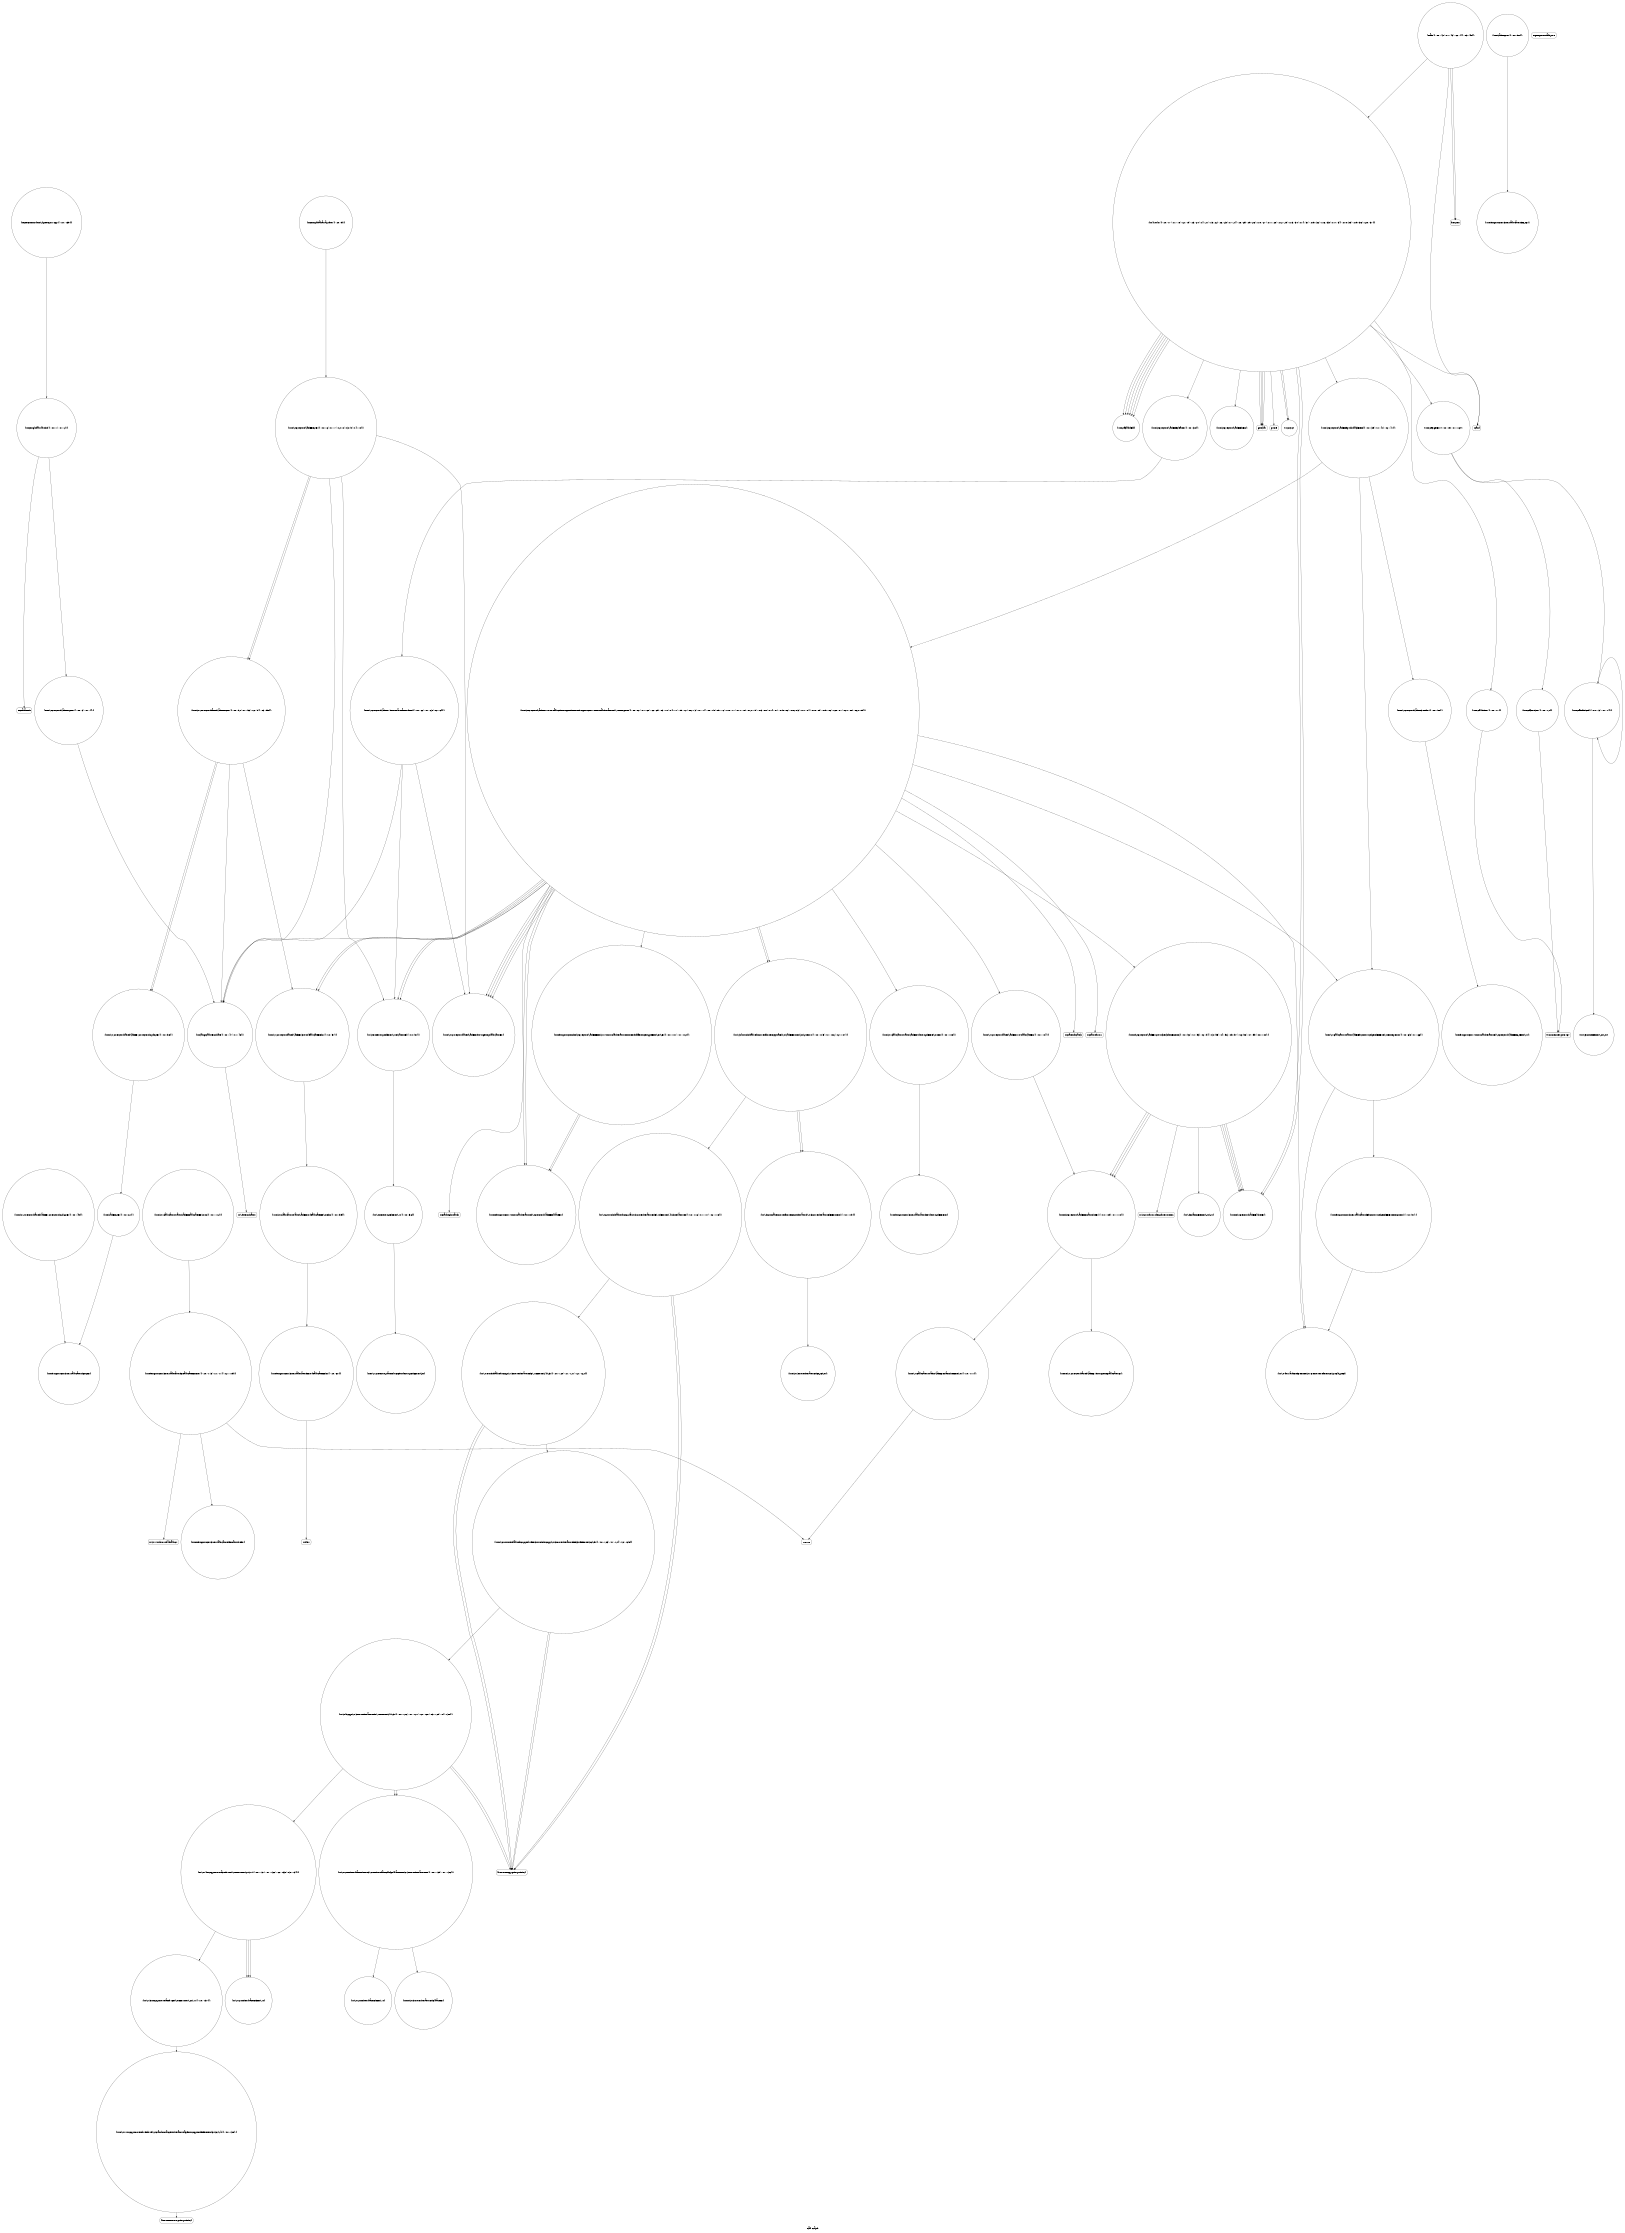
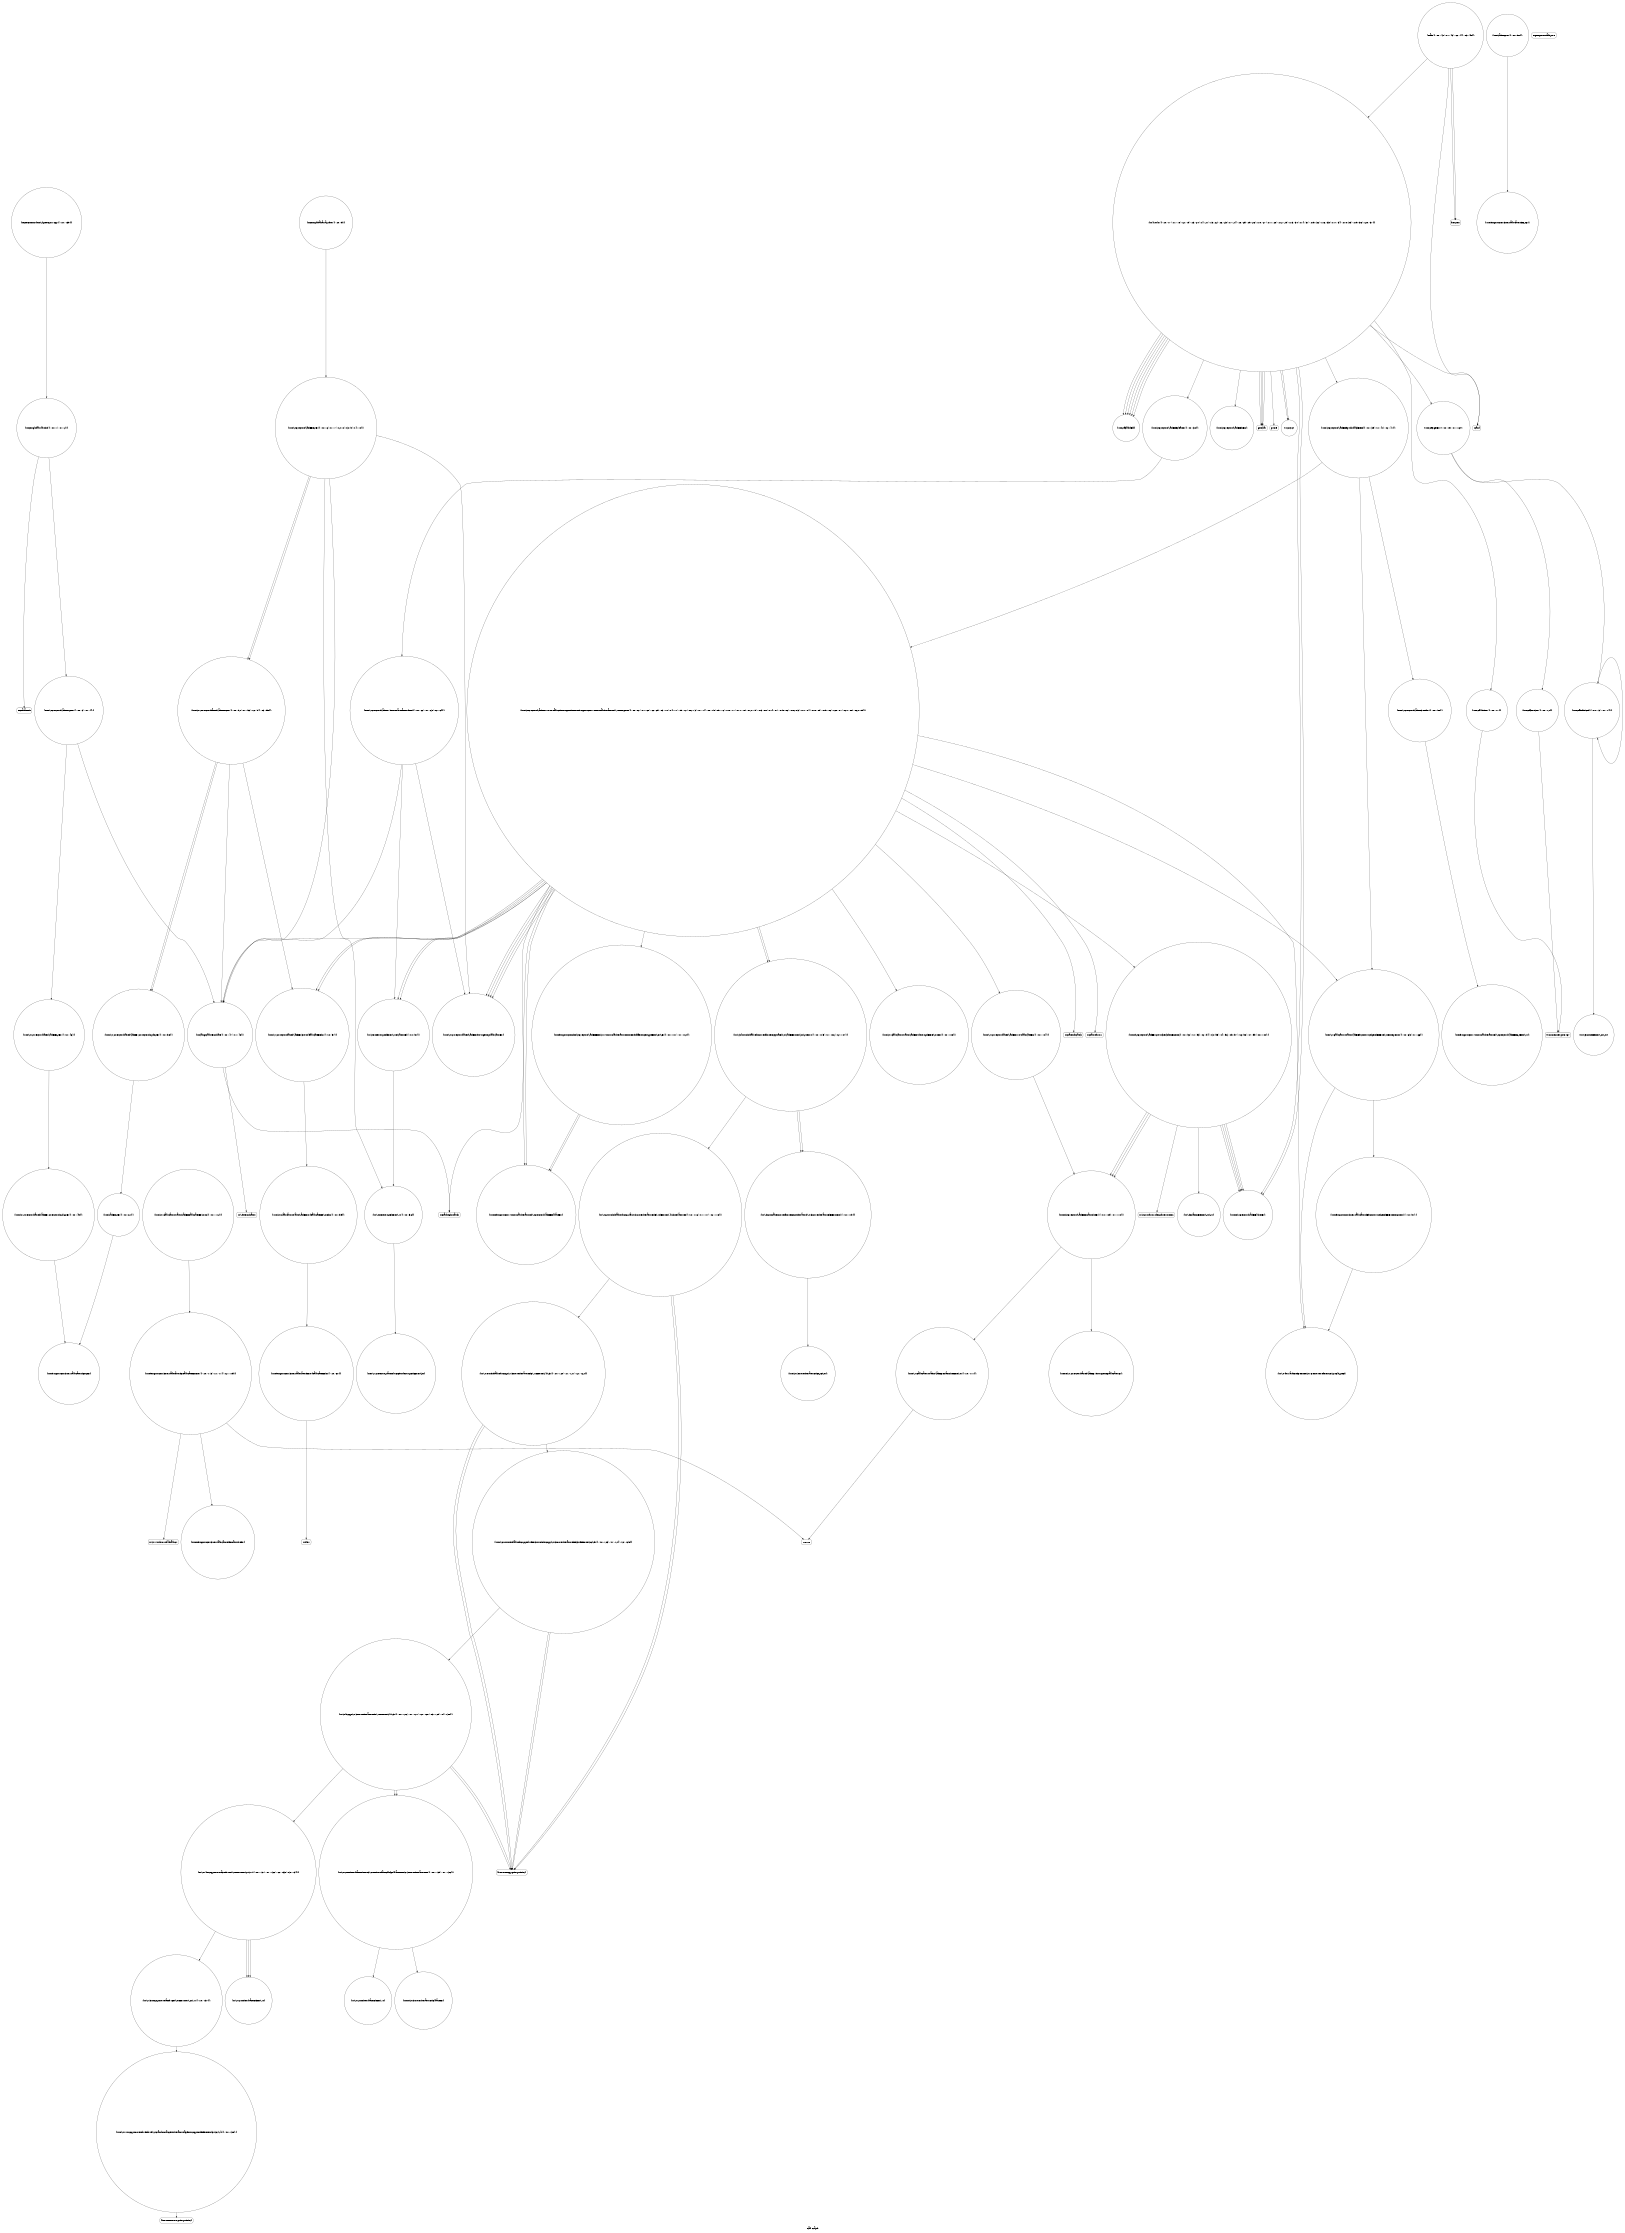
(343, 743) -> (328, 839)
none -> (49, 1035)
none -> (346, 1130)
(919, 1215) -> none
